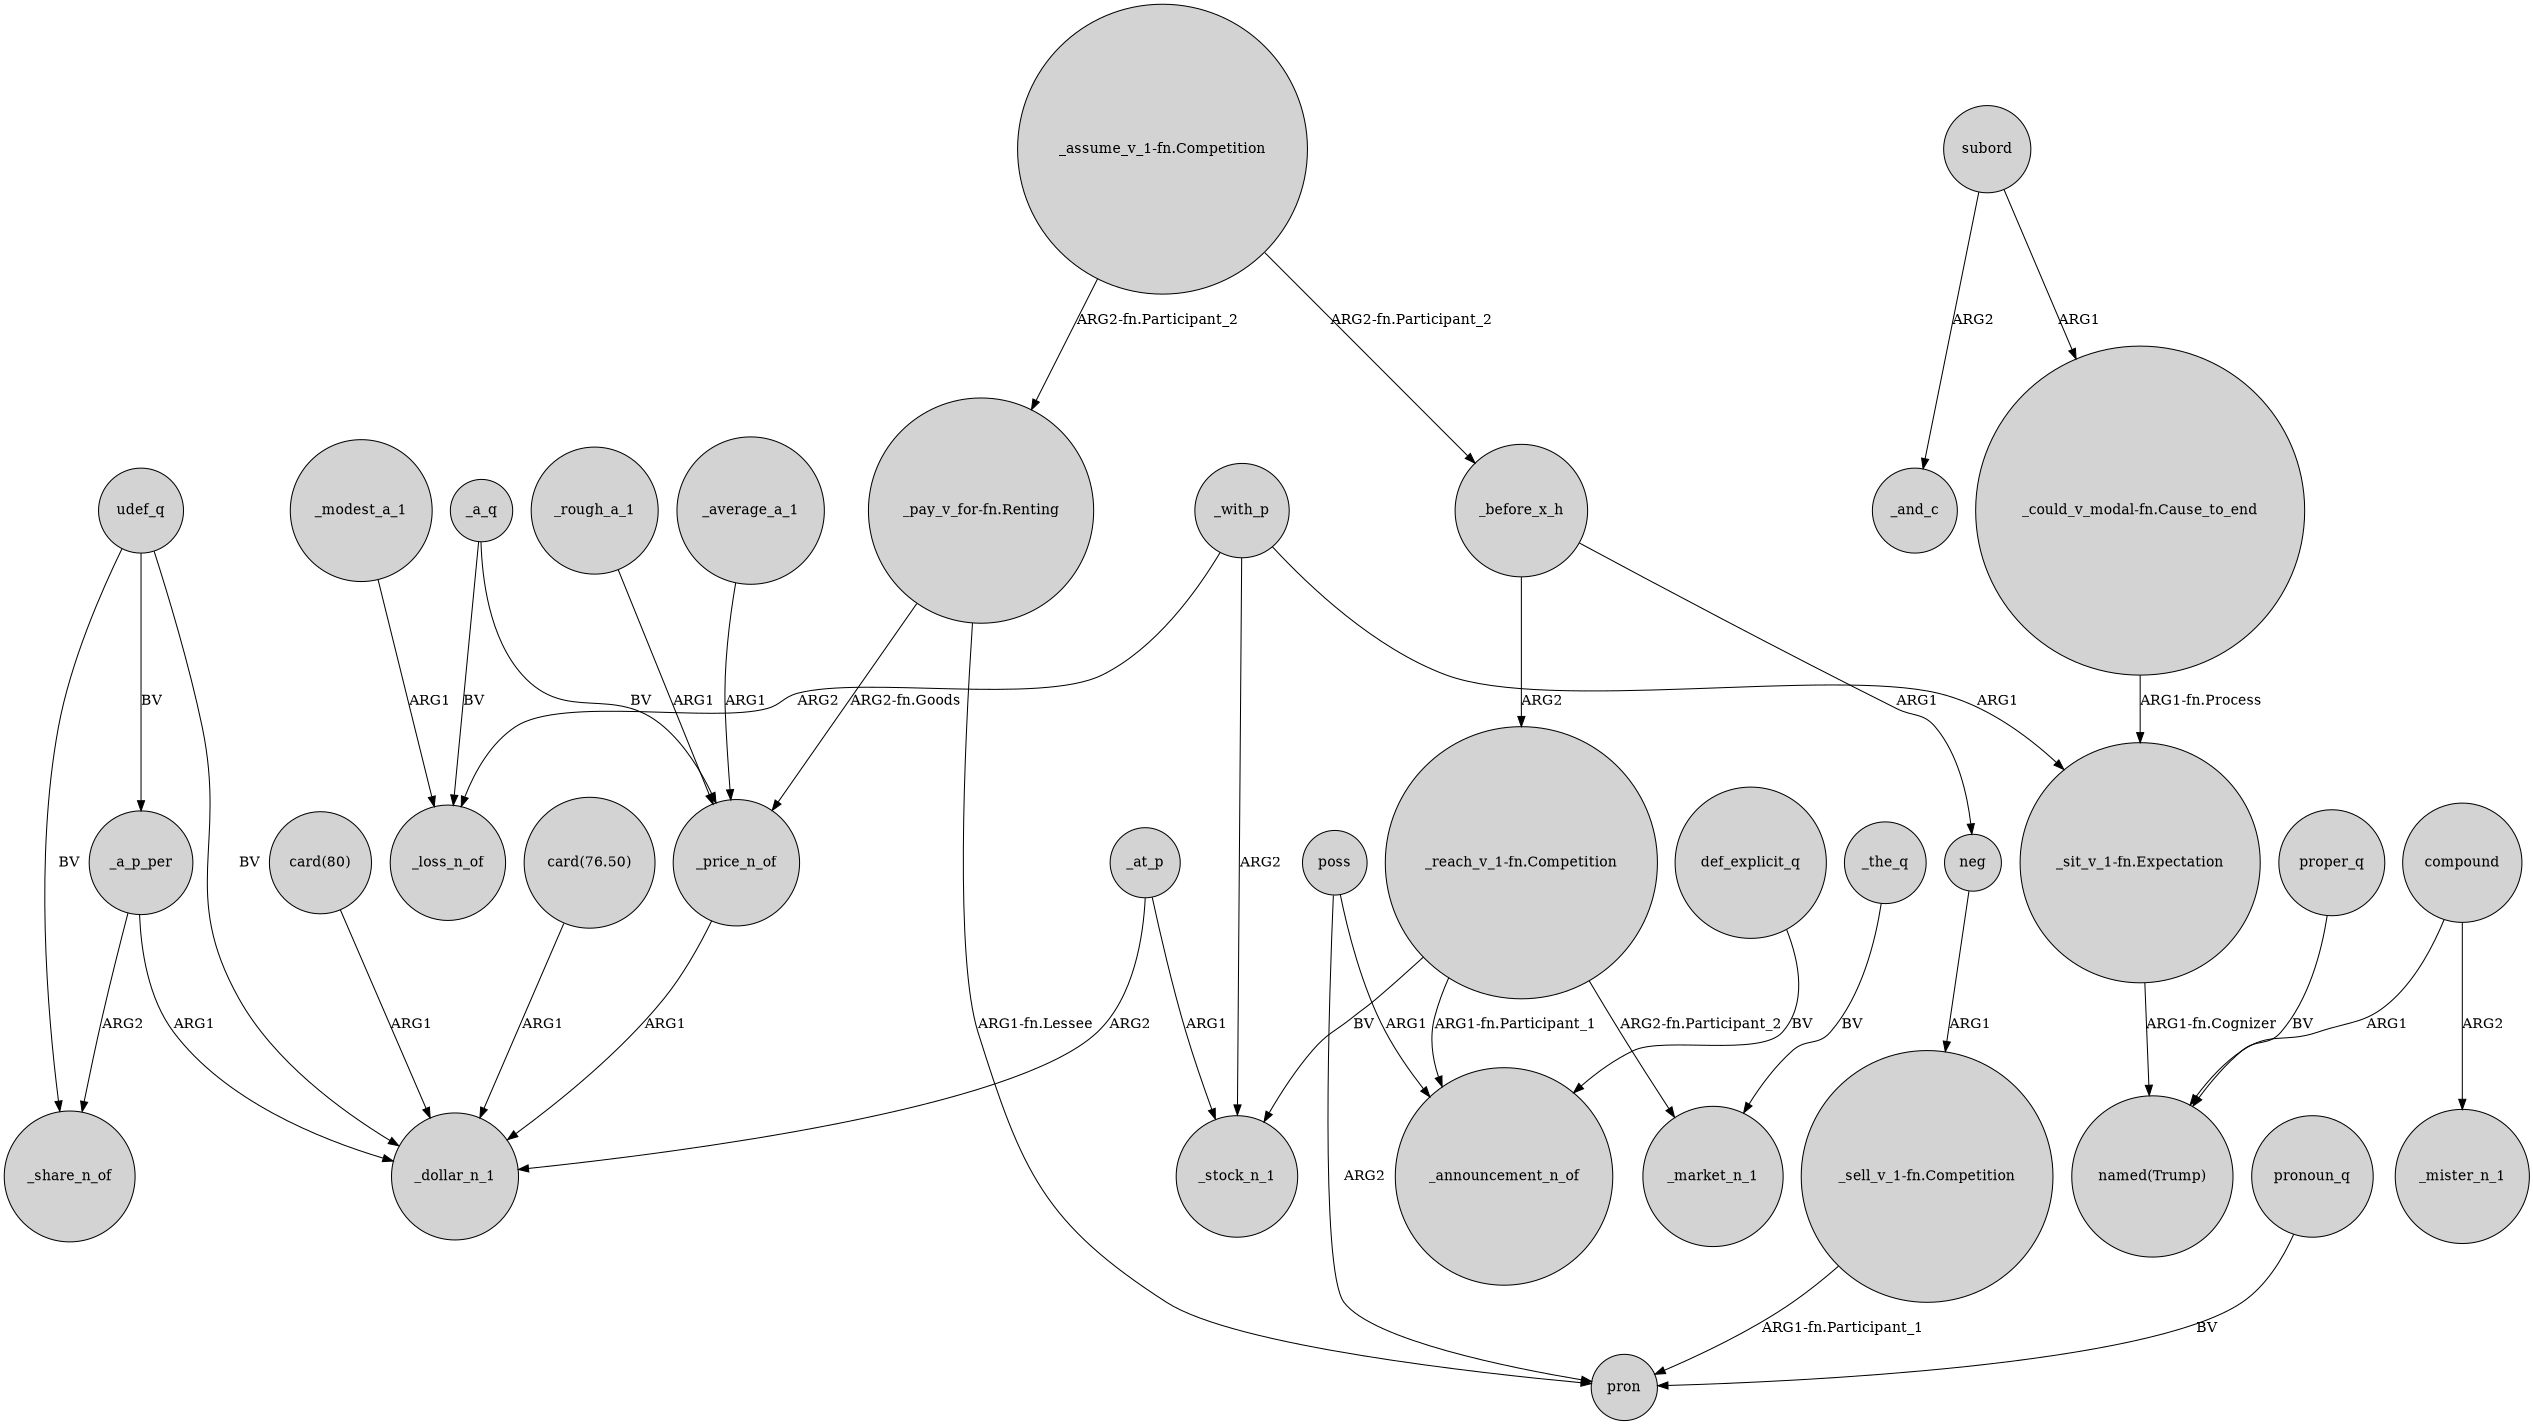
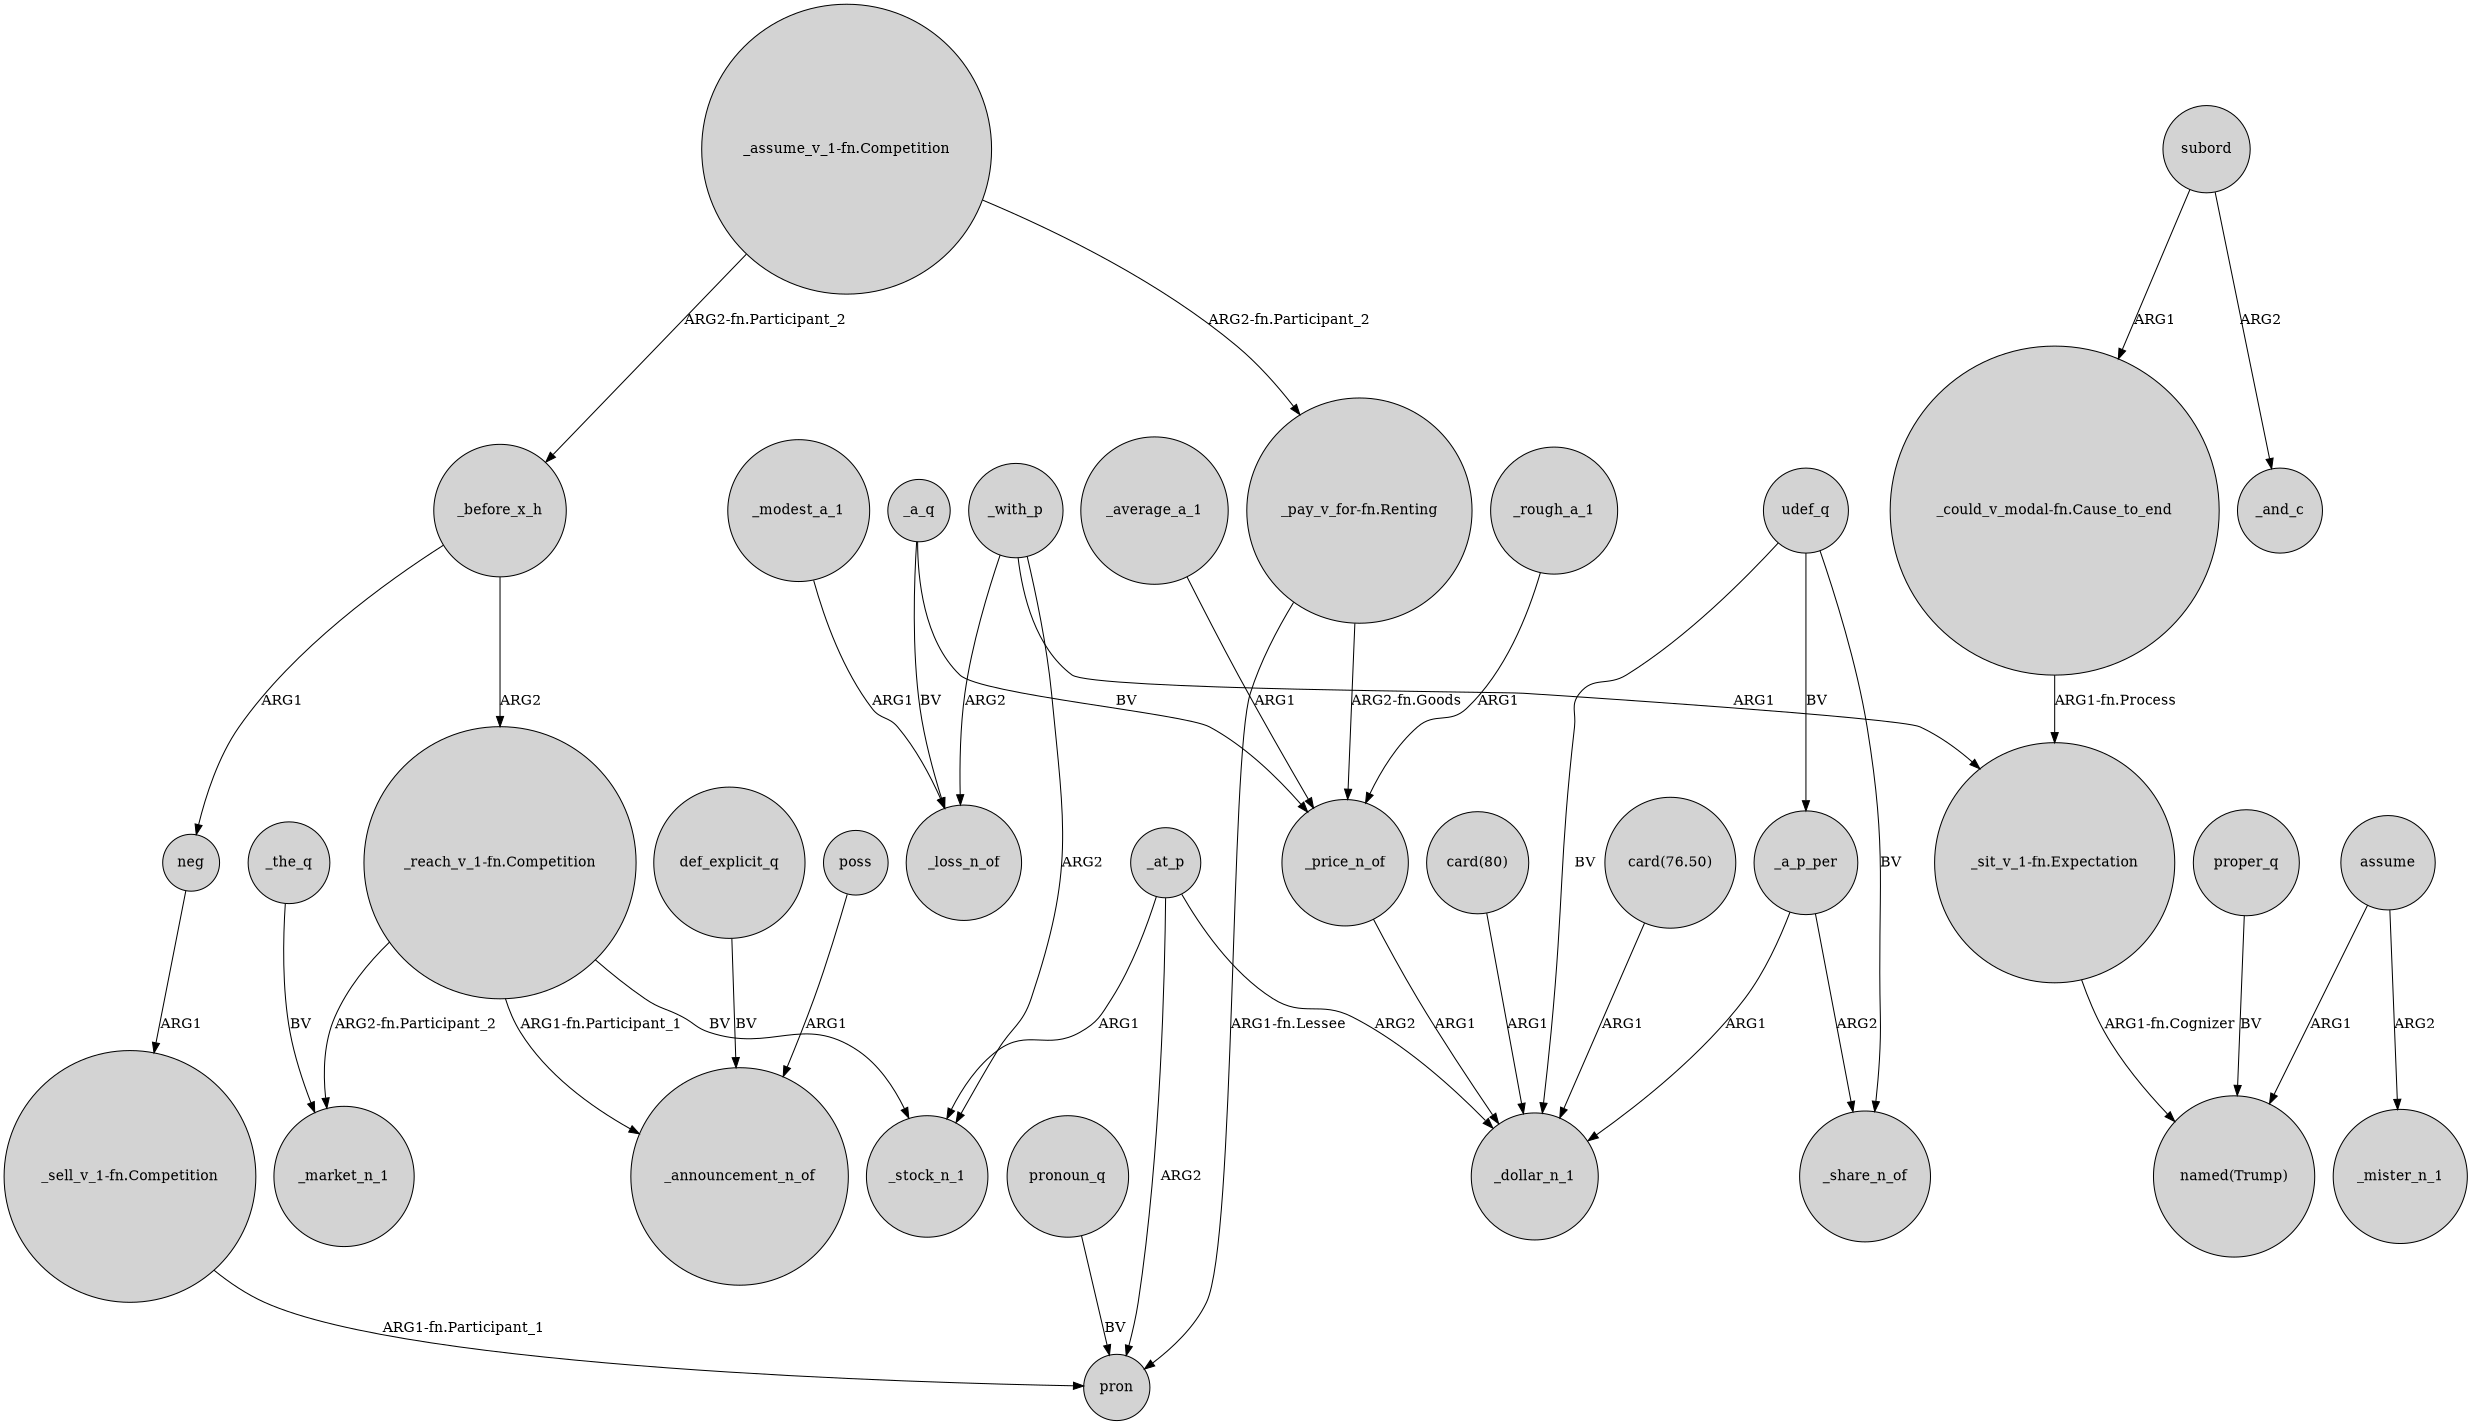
(2462, 863) -> (2388, 863)
(1331, 1226) -> (1157, 1123)
